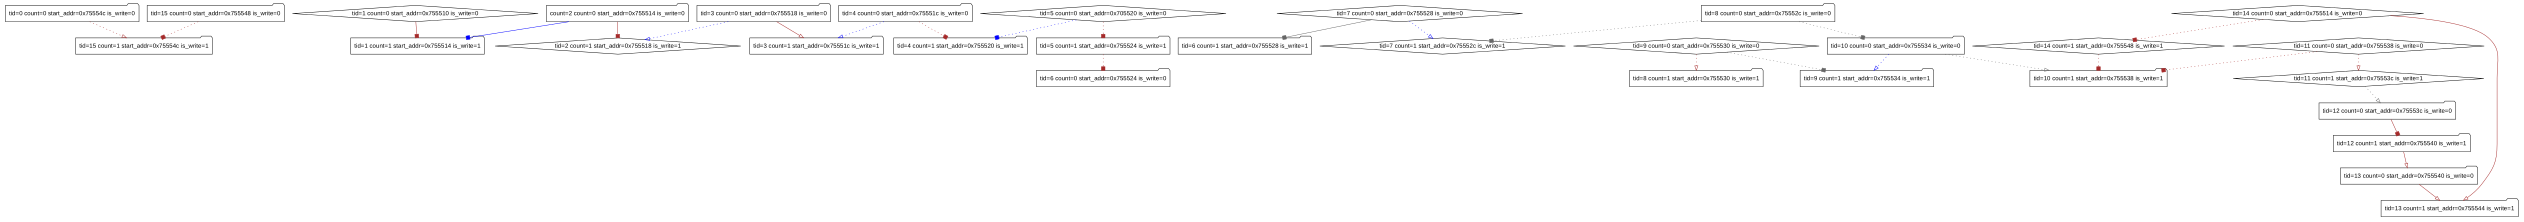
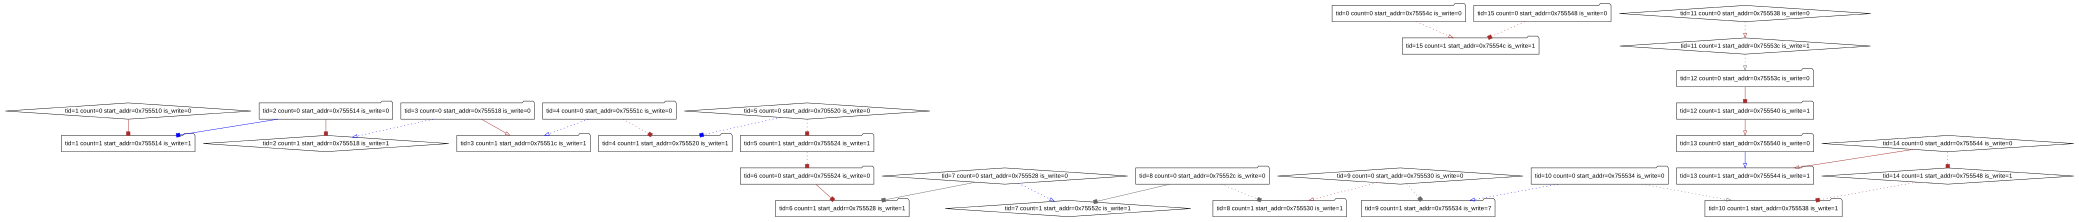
(618, 14) -> (326, 111)
(2298, 14) -> (1948, 144)
(1830, 29) -> (1239, 191)
(1598, 31) -> (1134, 193)
(2242, 61) -> none
(1867, 79) -> (1428, 209)
none -> (823, 191)
(2428, 191) -> (1745, 158)
